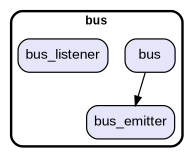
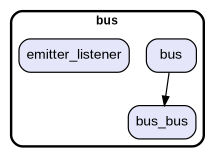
(63, 56) -> (74, 56)
(131, 122) -> (162, 122)
